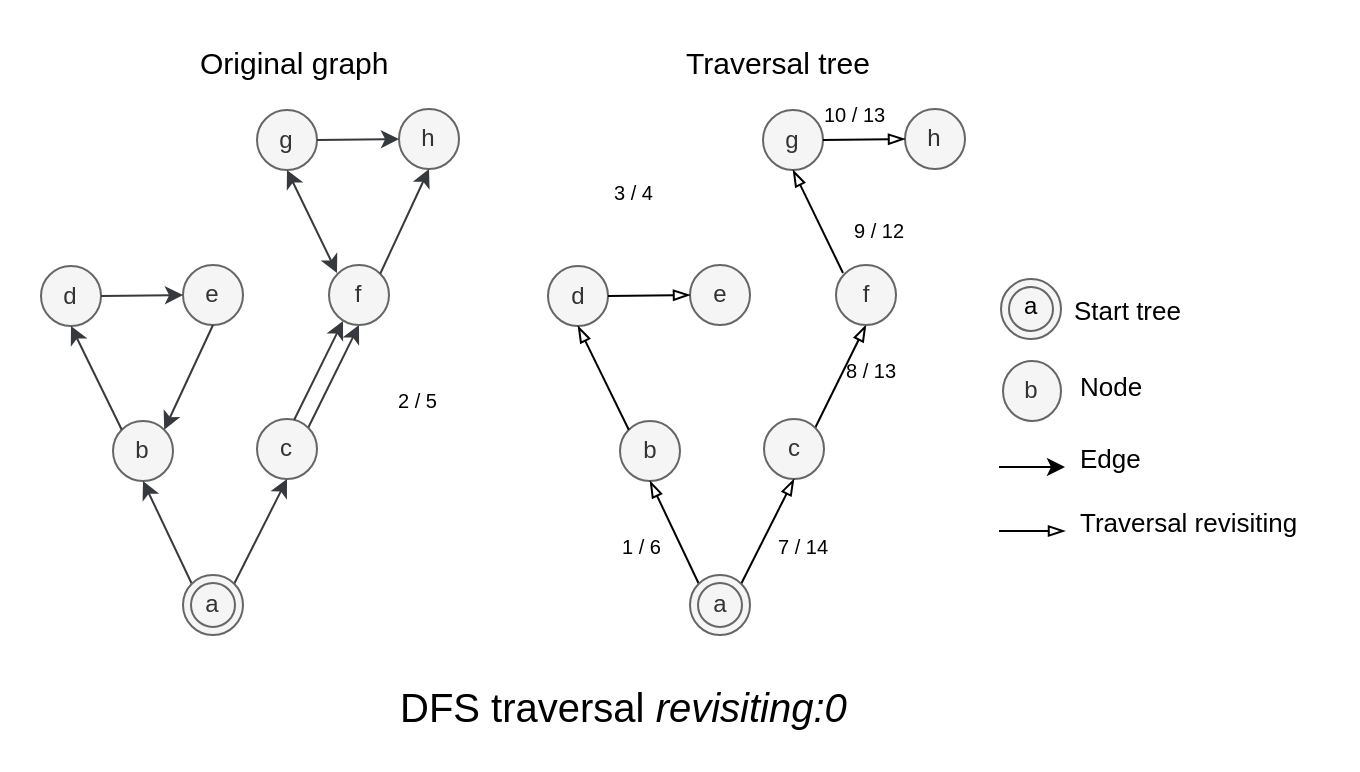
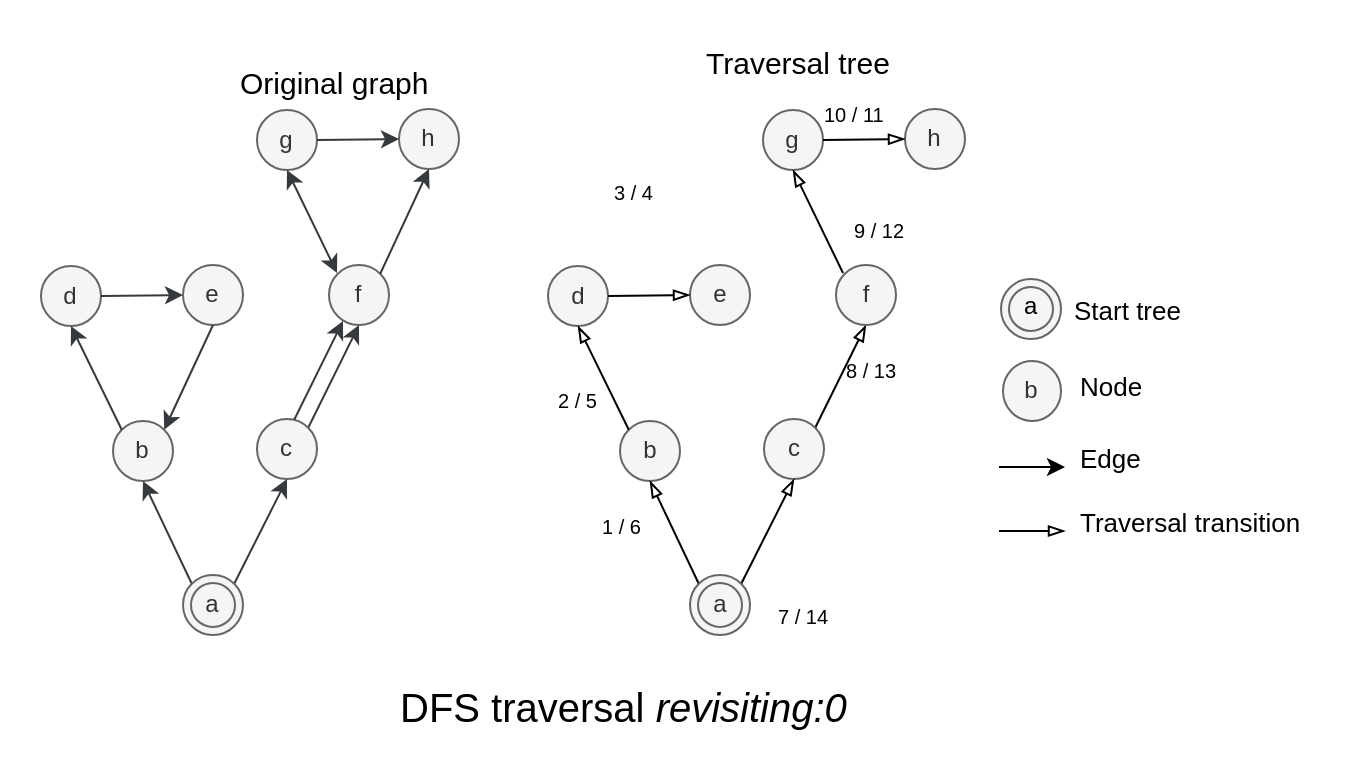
(306, 55) -> (346, 75)
(790, 60) -> (810, 60)
(859, 117) -> (859, 117)
(427, 397) -> (587, 397)
(1210, 525) -> (1213, 525)
(651, 543) -> (631, 523)
(813, 543) -> (813, 613)
